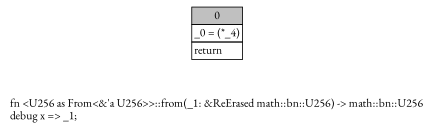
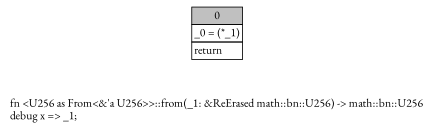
(217, 33) -> (217, 33)
